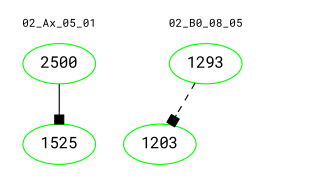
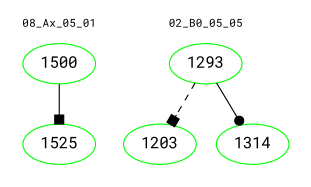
(60, 24) -> (60, 24)
(206, 24) -> (206, 24)
(59, 64) -> (59, 64)
none -> (253, 144)
